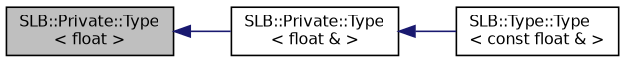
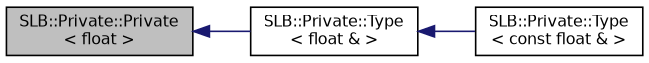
(90, 31) -> (100, 31)
(538, 31) -> (559, 31)
